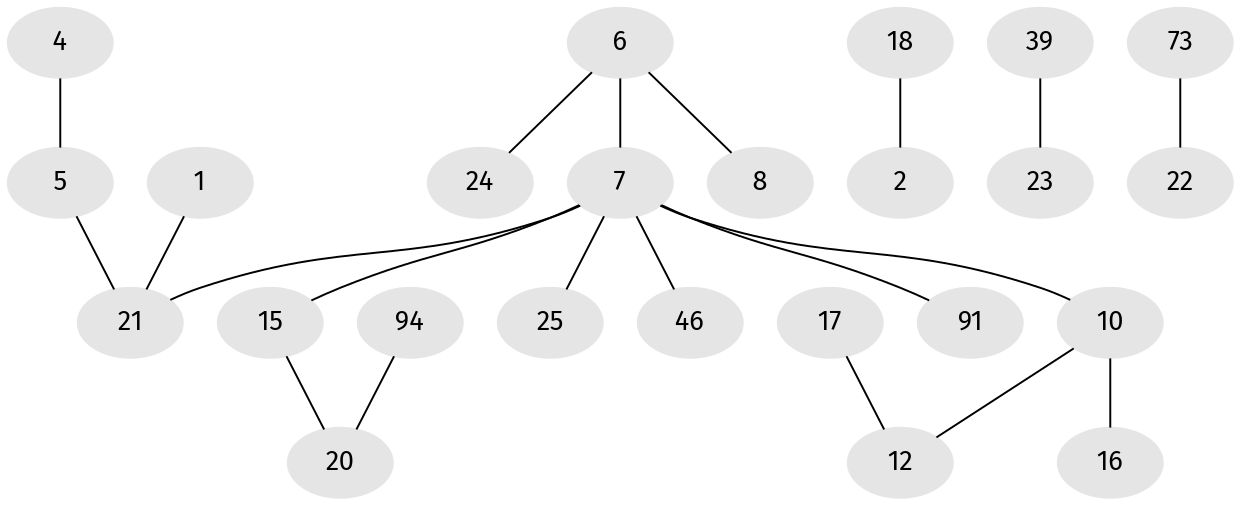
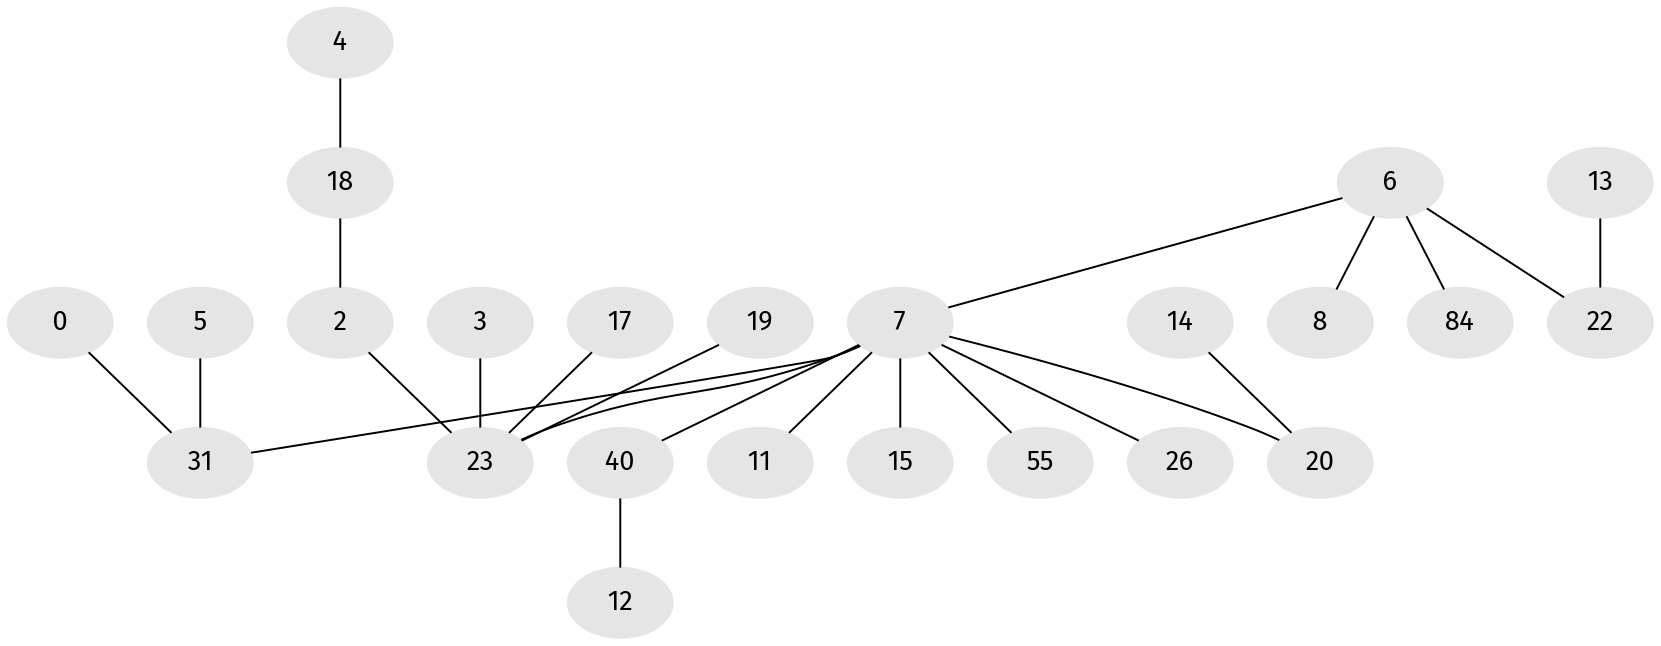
(1040, 43) -> (760, 323)
(1180, 43) -> (1600, 183)
(60, 113) -> (340, 113)
(200, 183) -> (60, 323)
(480, 183) -> (1460, 323)
none -> (1495, 253)
(130, 323) -> (200, 463)
(410, 323) -> (1180, 323)
none -> (480, 323)
(550, 323) -> (1040, 463)
(690, 323) -> (1180, 463)
(970, 323) -> (760, 463)
(1110, 323) -> (620, 463)
(305, 393) -> (1116, 383)
none -> (410, 393)
(865, 393) -> (550, 393)
none -> (647, 401)
(1110, 463) -> none
